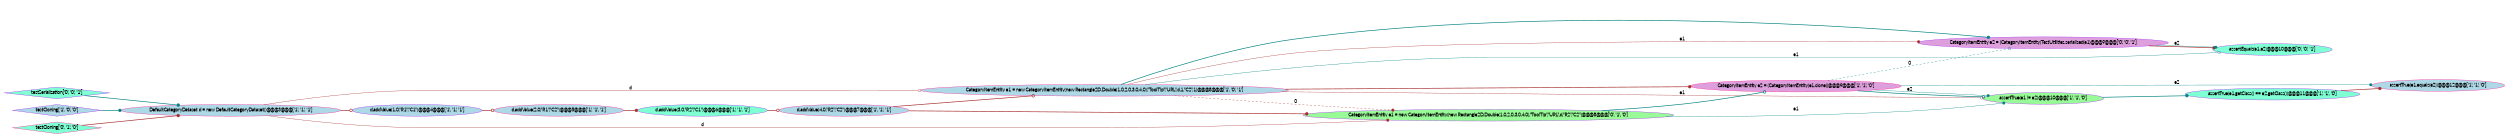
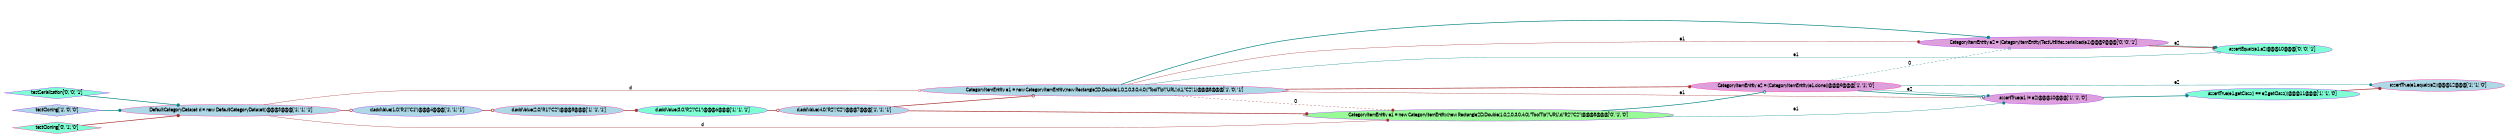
(2043, 98) -> (2043, 98)
